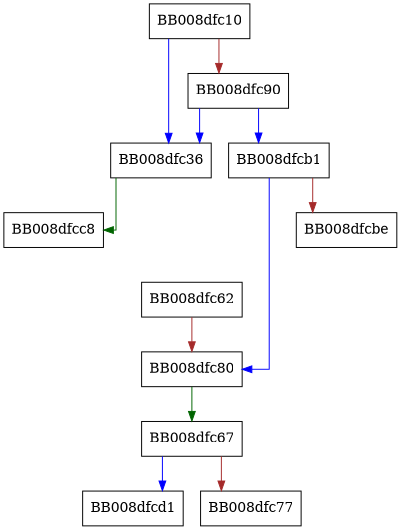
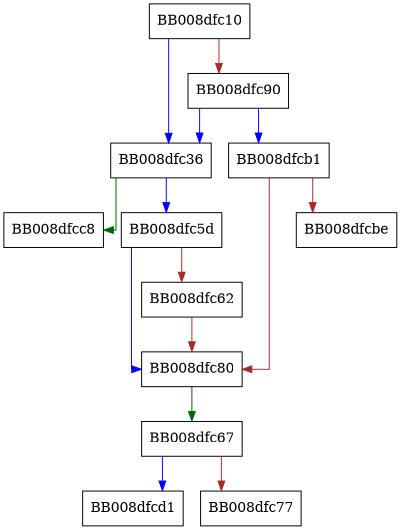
none -> (172, 230)
(269, 282) -> (269, 282)
